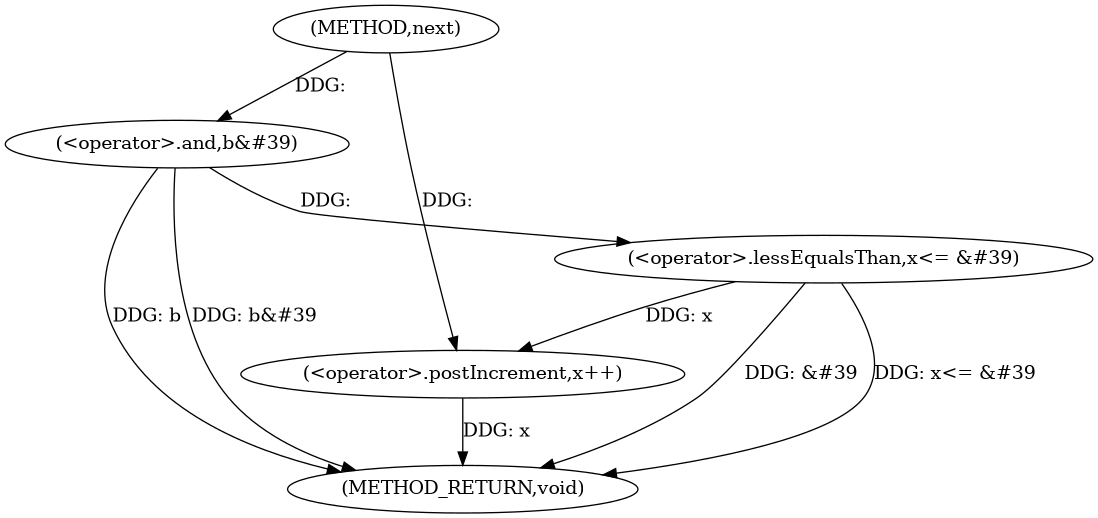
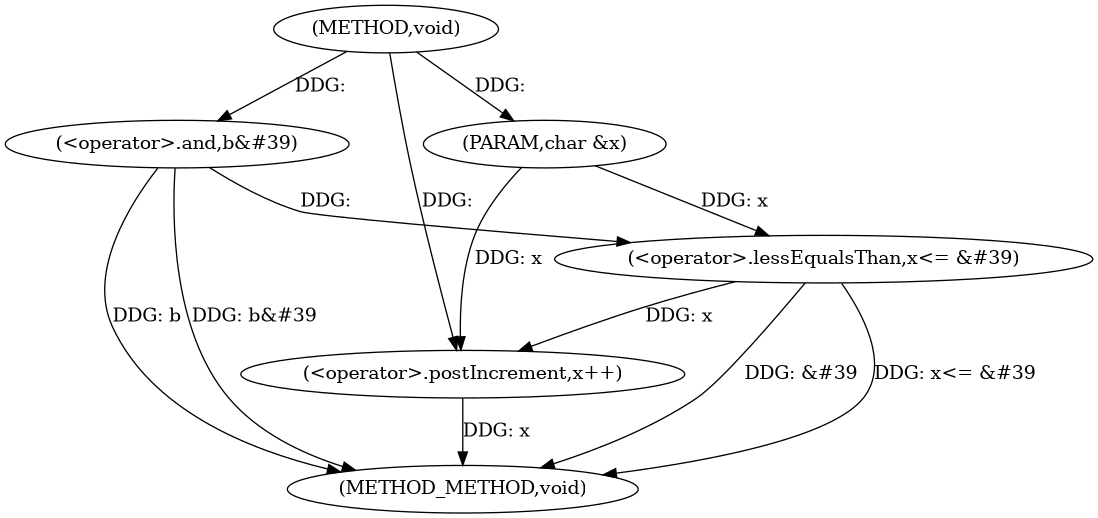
(386, 29) -> (386, 29)
none -> (545, 144)
(463, 489) -> (463, 489)
